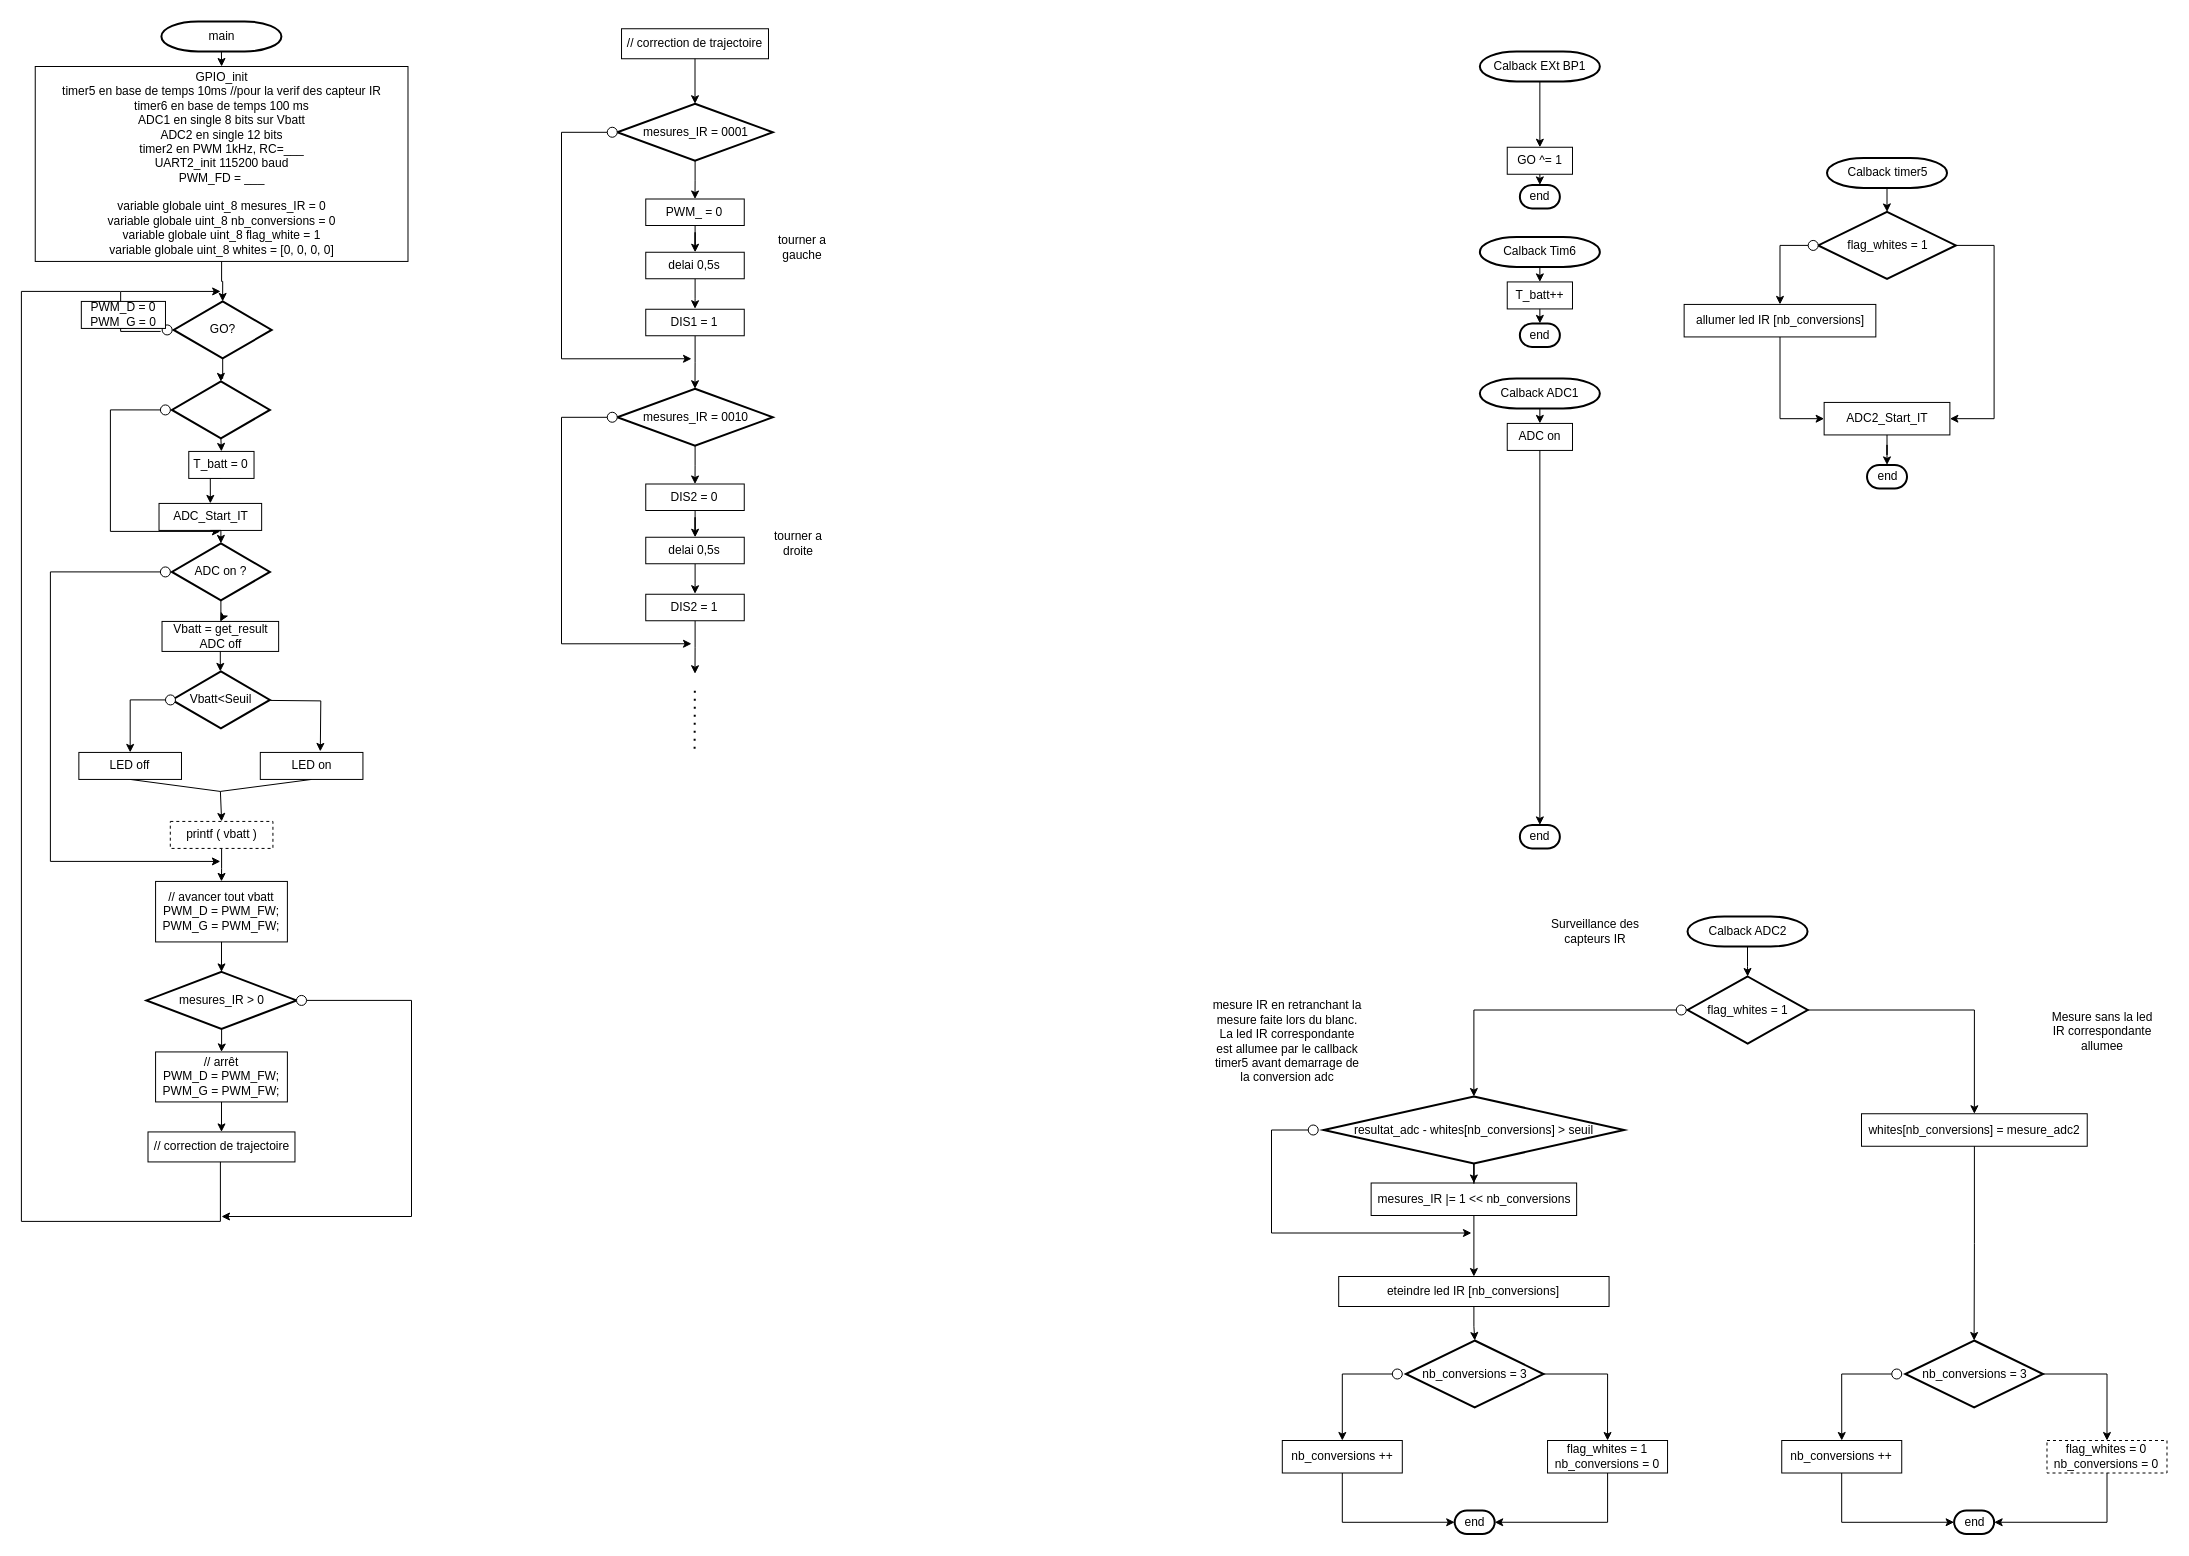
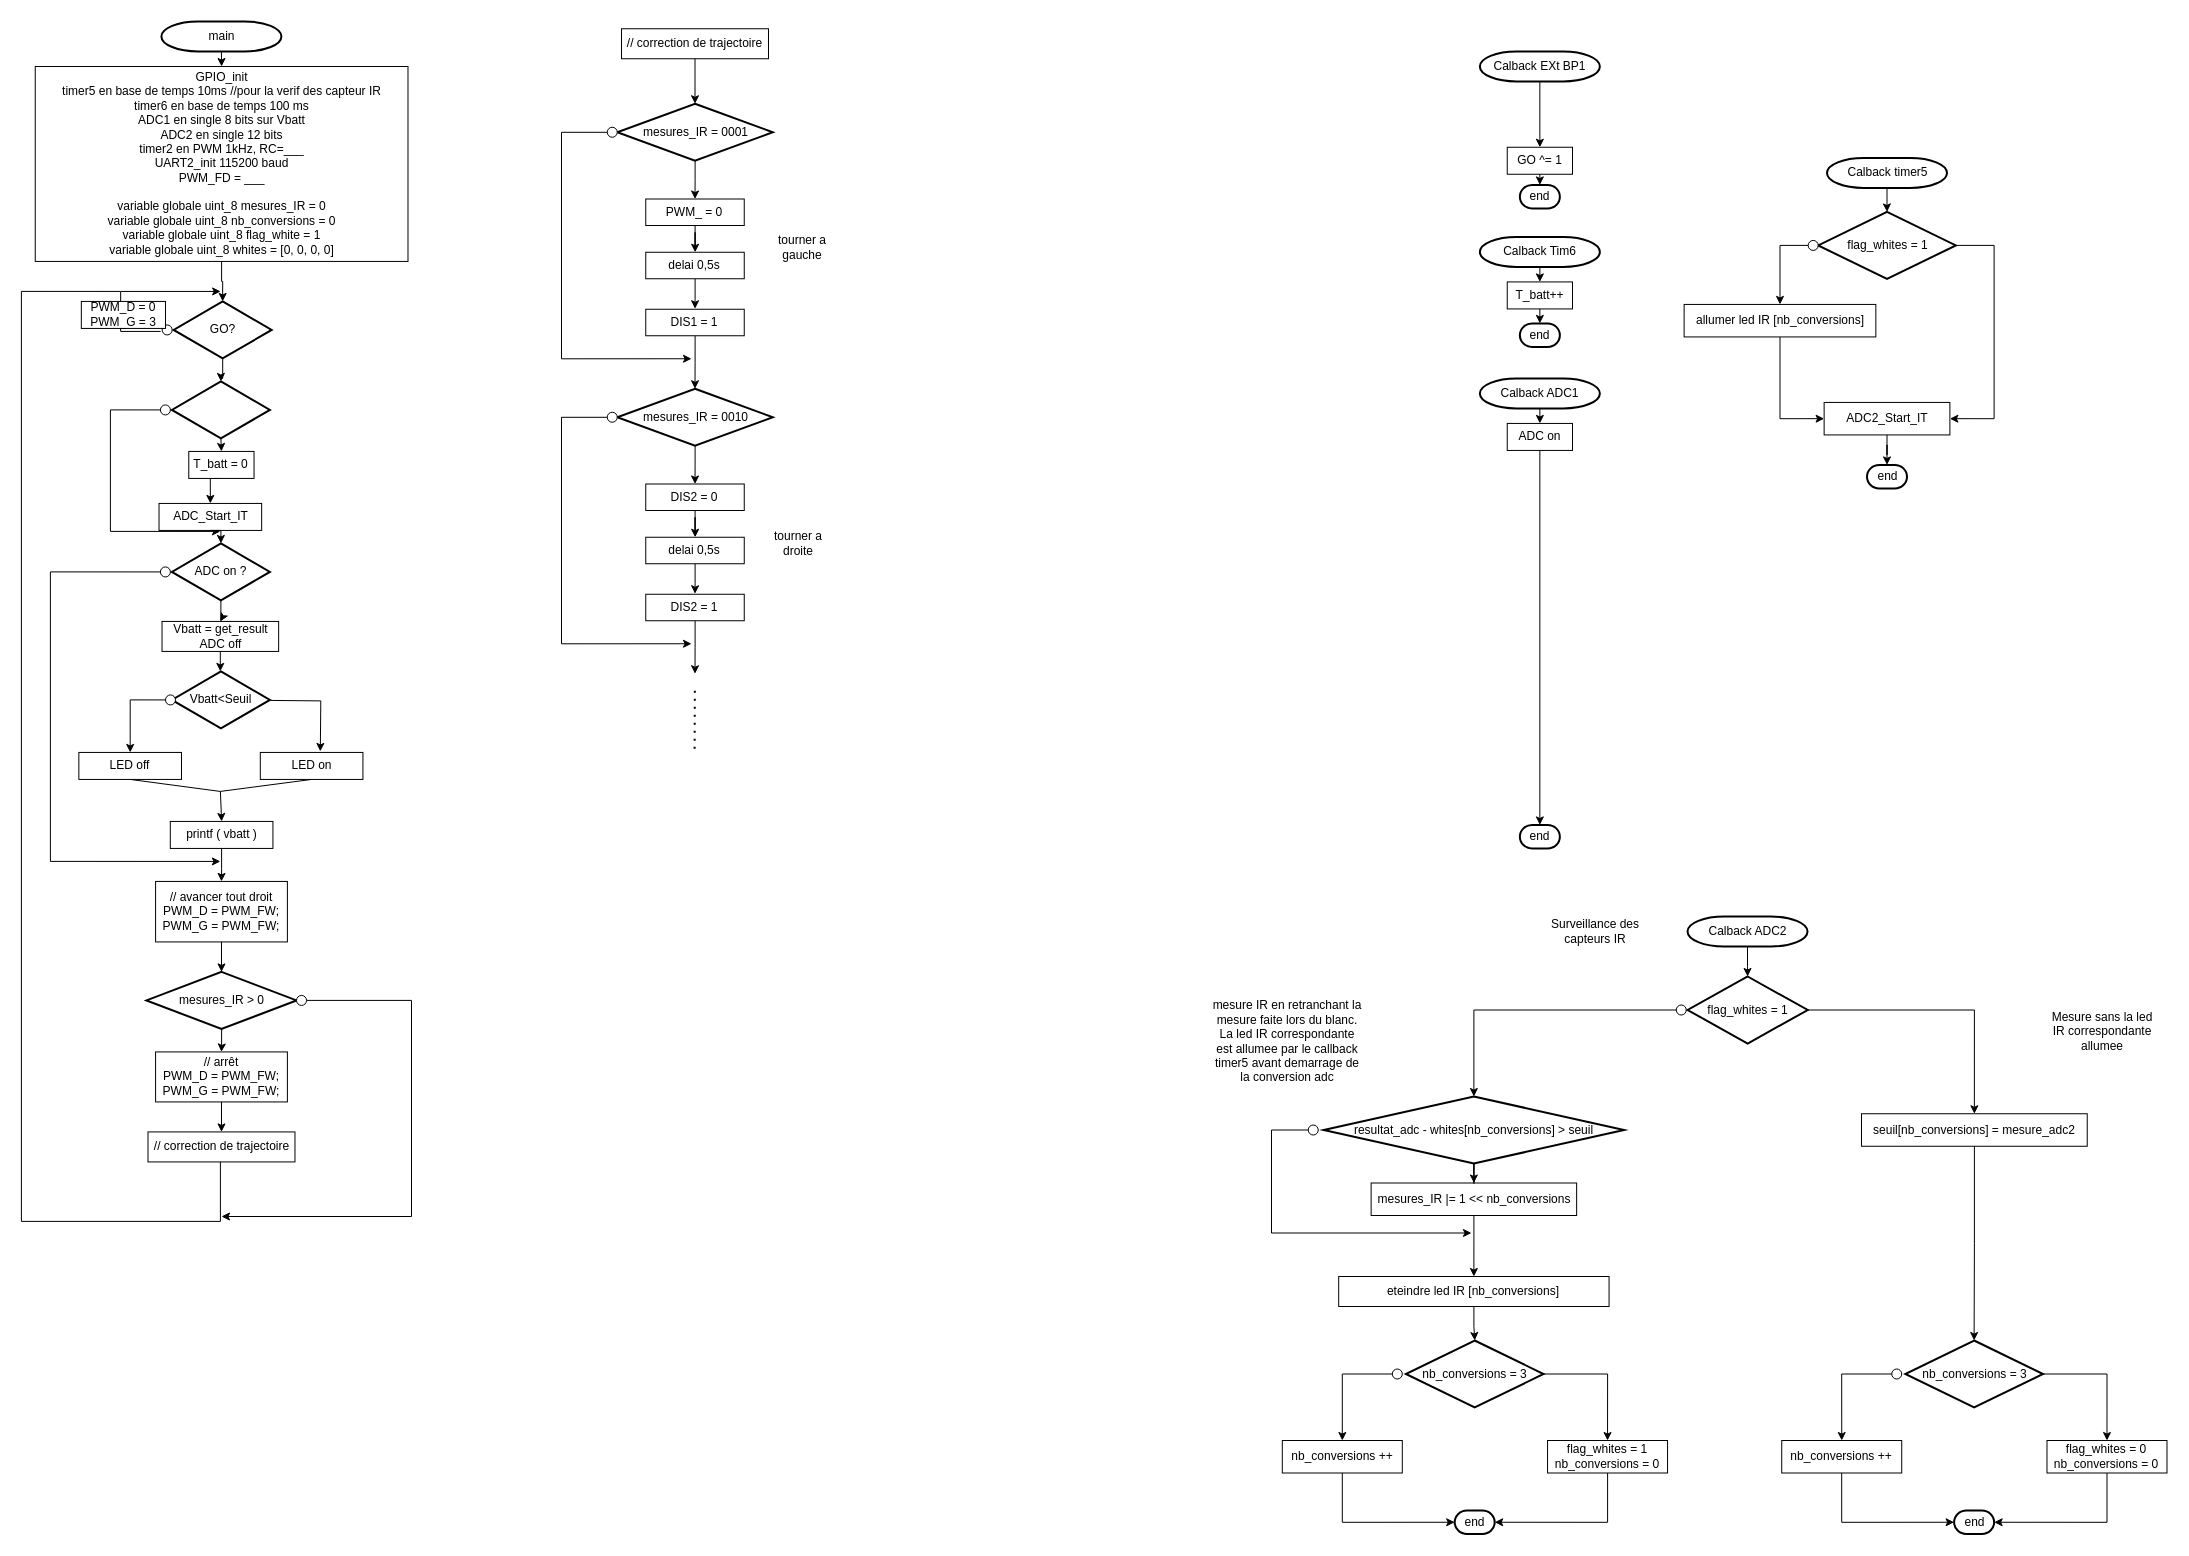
(124, 315) -> (124, 315)
(222, 835) -> (222, 835)
(222, 912) -> (222, 912)
(1975, 1131) -> (1975, 1131)
(2107, 1457) -> (2107, 1457)
